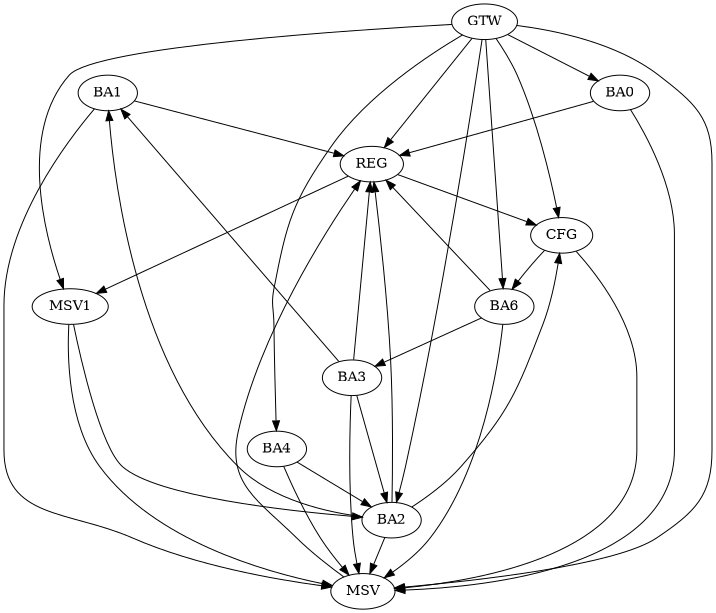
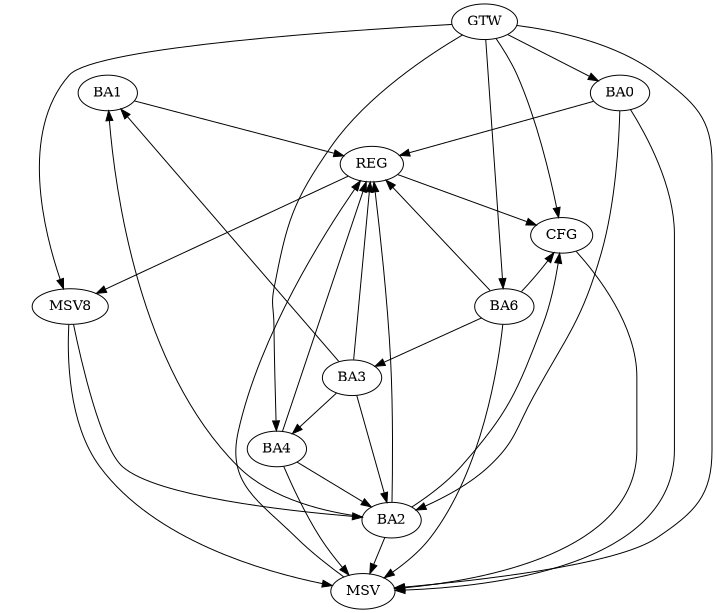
(431, 89) -> (323, 311)
(531, 265) -> (535, 276)
(445, 267) -> (569, 334)
(70, 307) -> (70, 307)
(4, 450) -> none
(350, 480) -> (318, 410)
